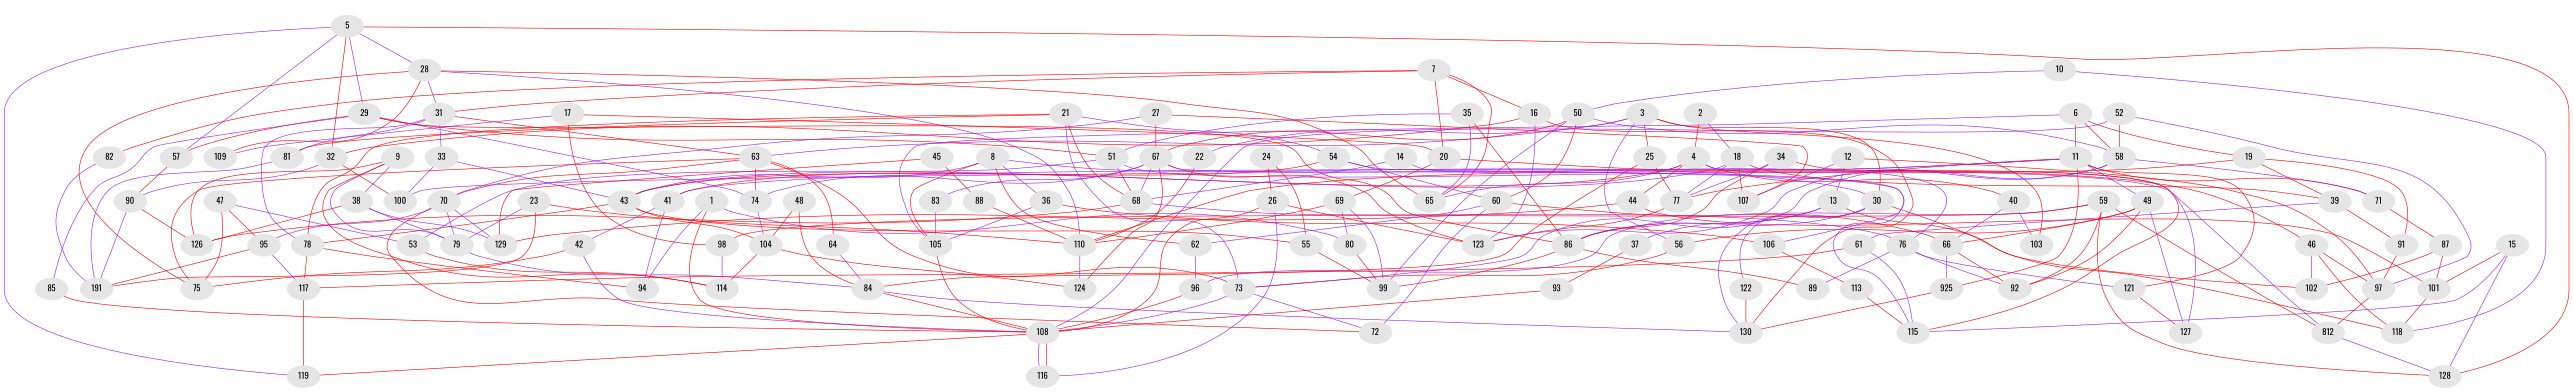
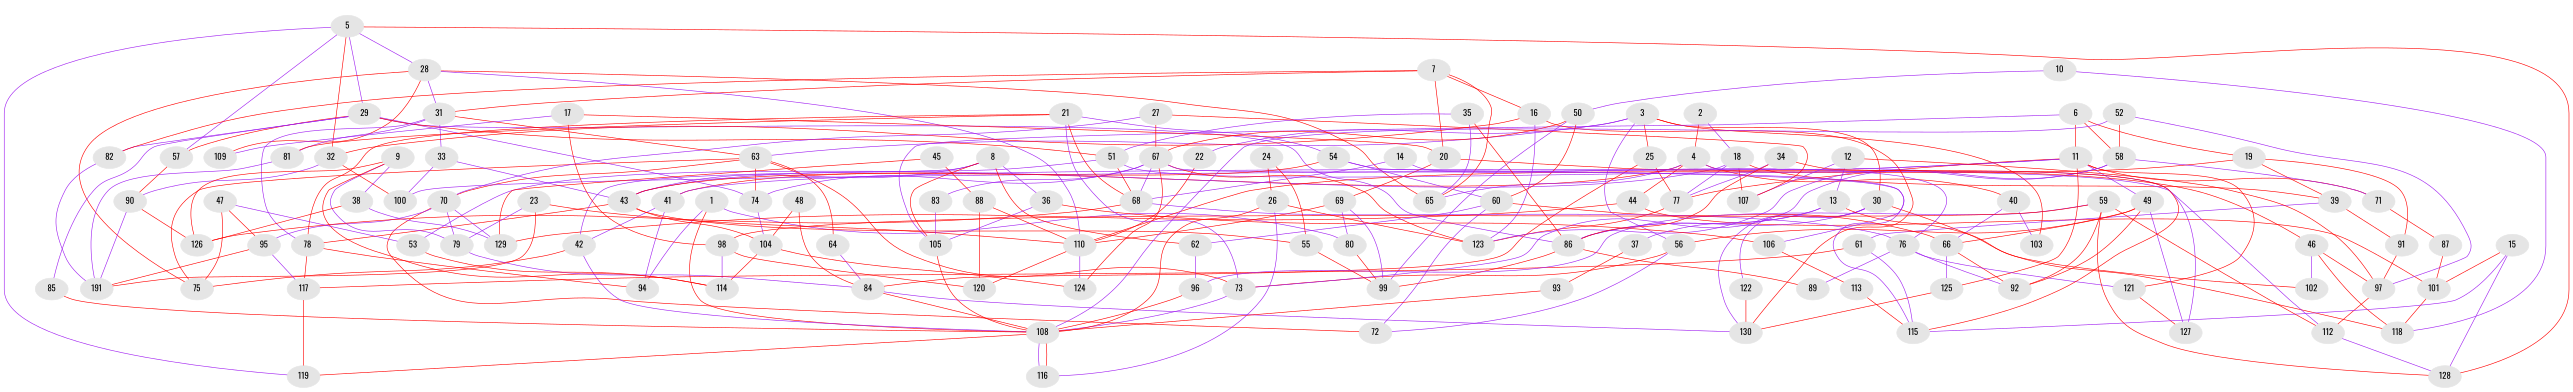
(829, 126) -> (829, 126)
(1864, 128) -> none
none -> (235, 132)
(1438, 169) -> (765, 174)
(410, 225) -> none
(2380, 270) -> none
none -> (979, 289)
(1947, 289) -> (1947, 289)
(1315, 313) -> (1536, 312)
(2328, 333) -> (2328, 333)
